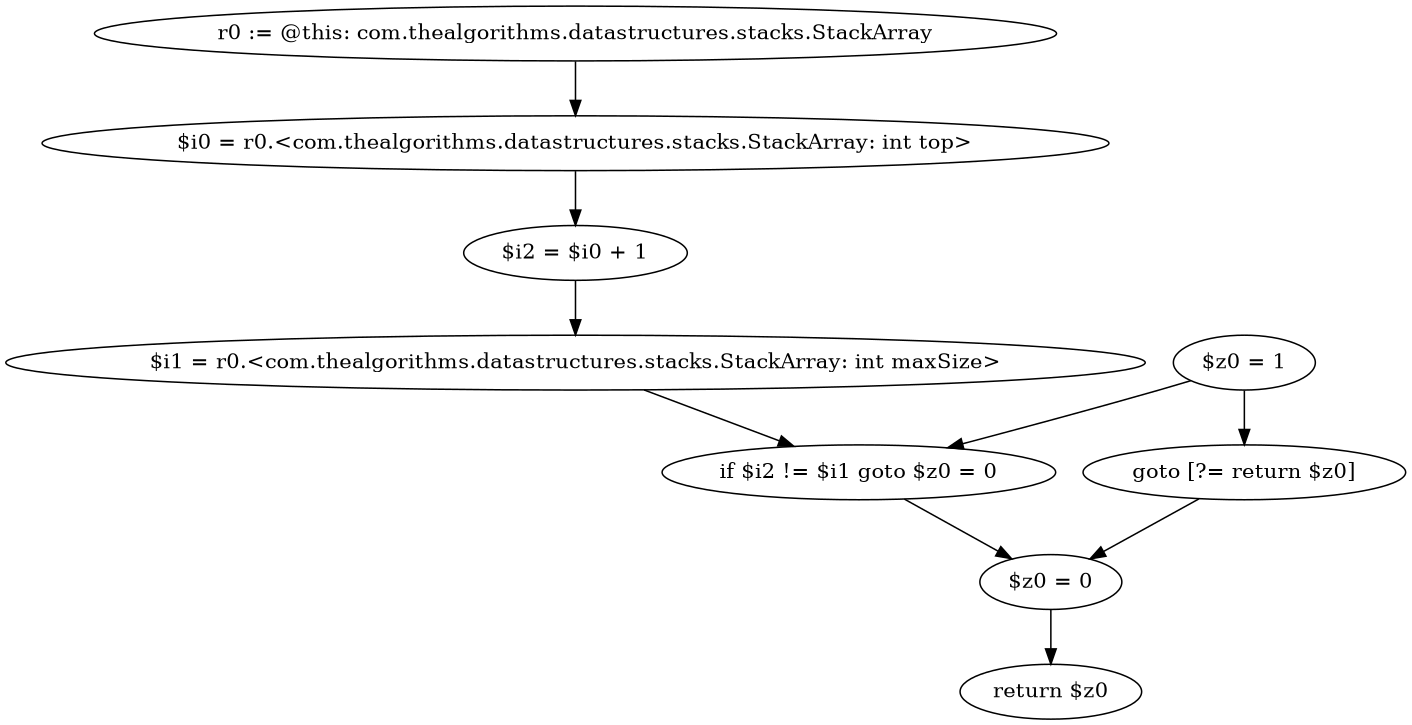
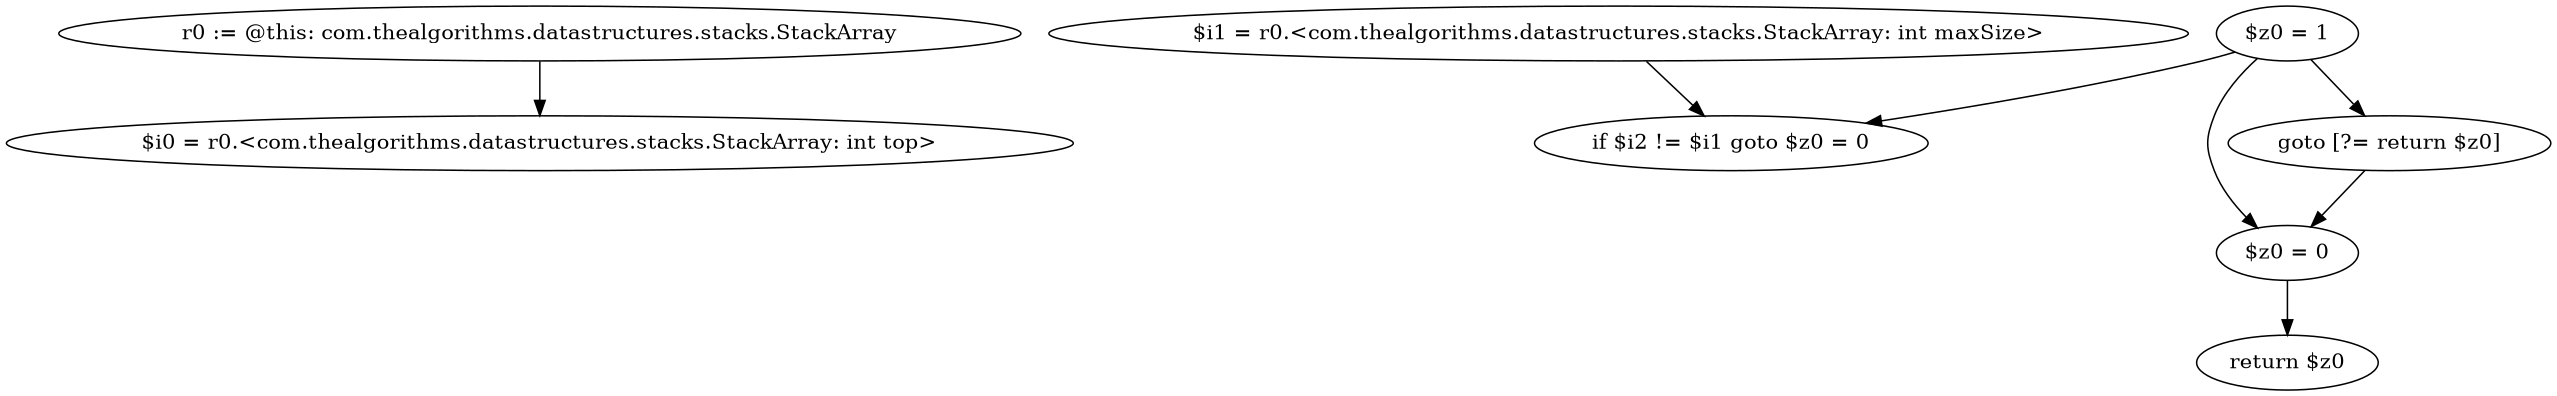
(575, 253) -> none
(951, 525) -> (2208, 136)
